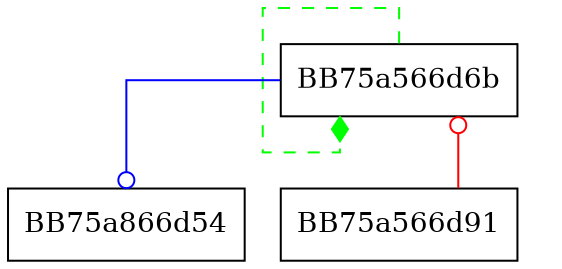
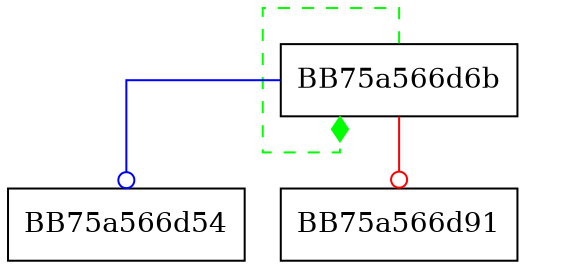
(458, 161) -> (399, 144)
(126, 225) -> (126, 225)
